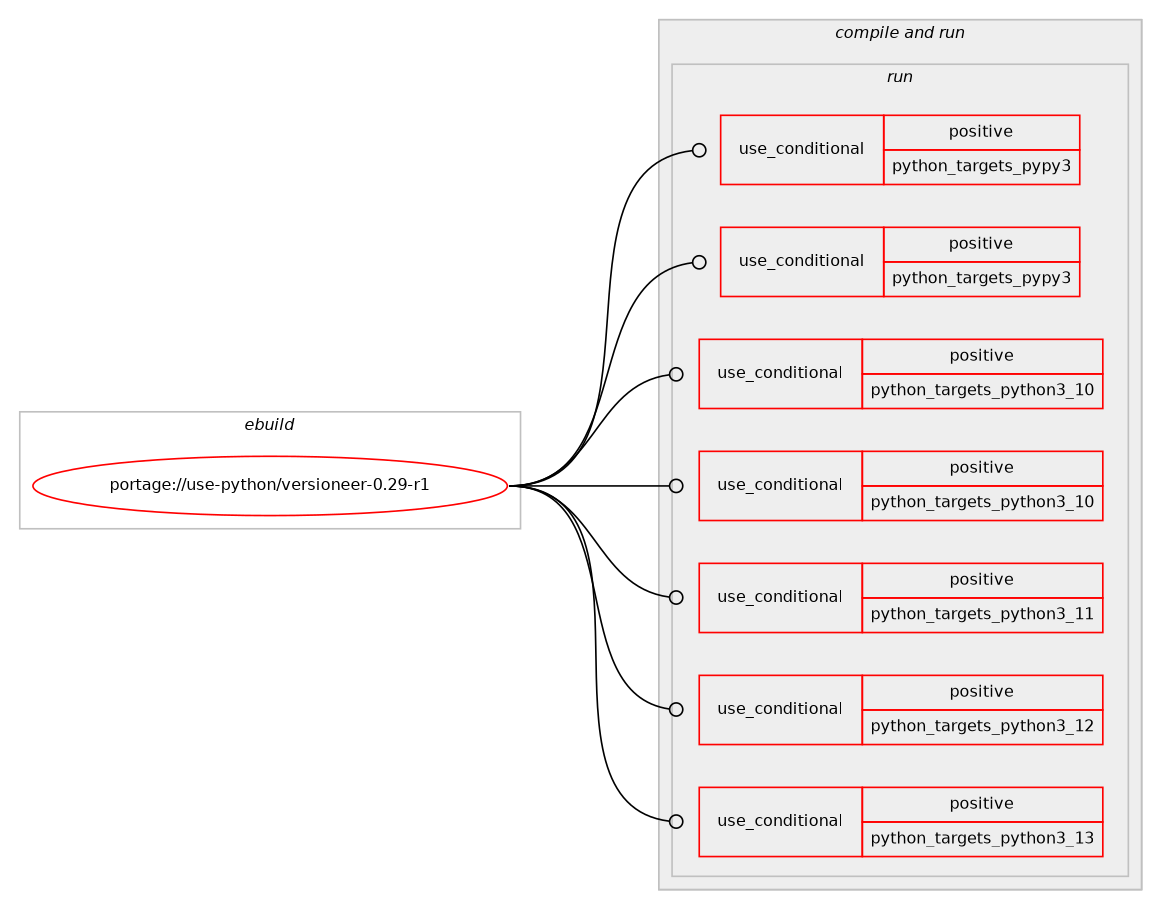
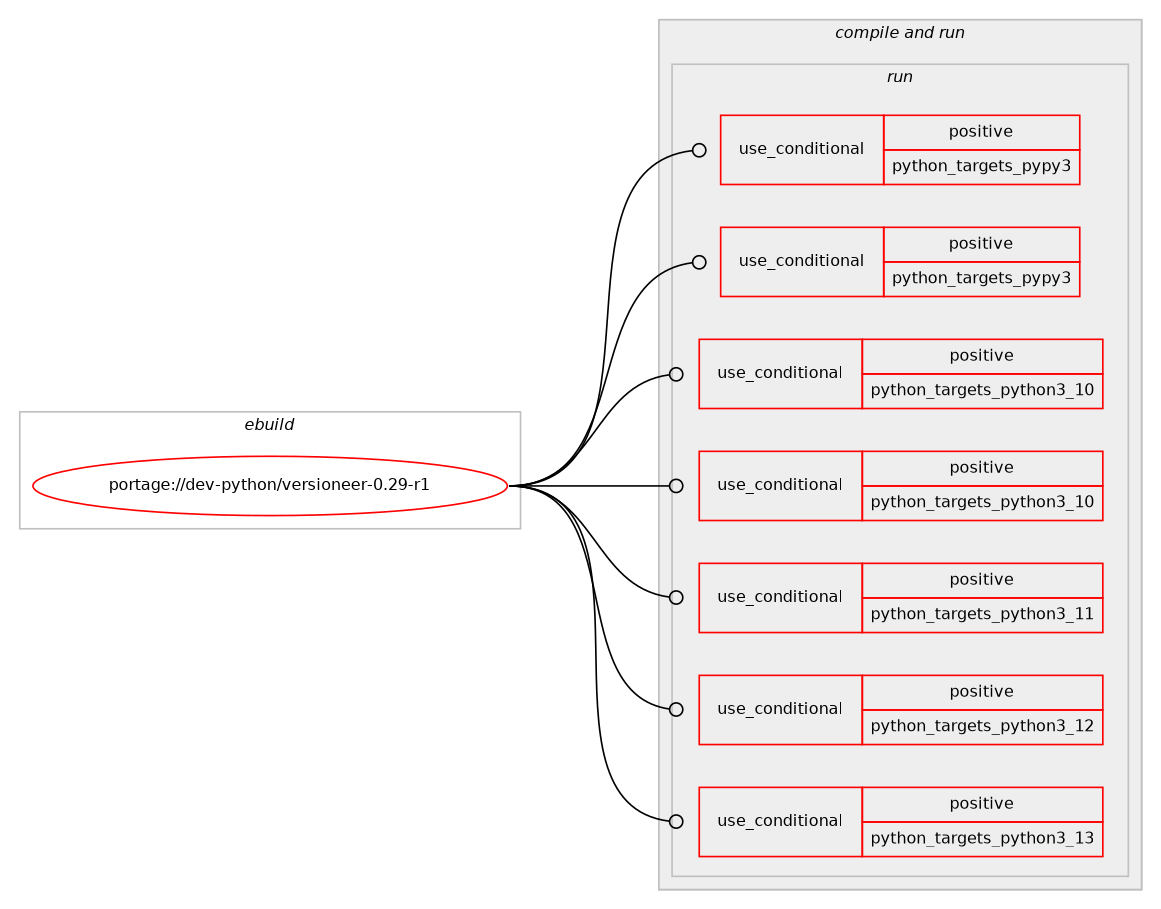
(270, 486) -> (270, 486)
